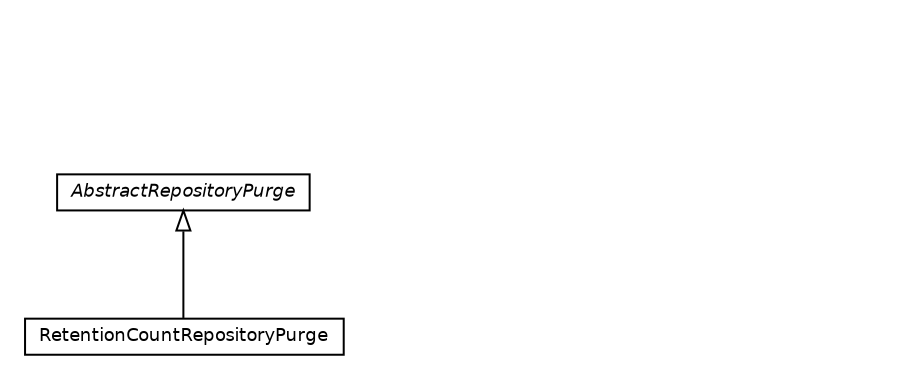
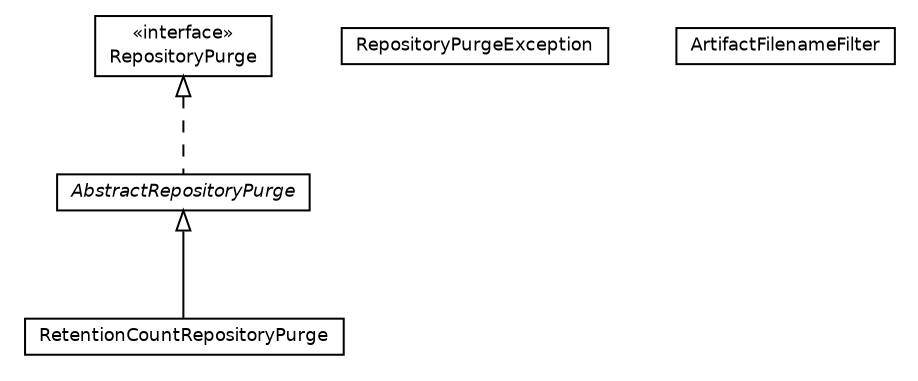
none -> (183, 46)
none -> (474, 46)
none -> (785, 46)
